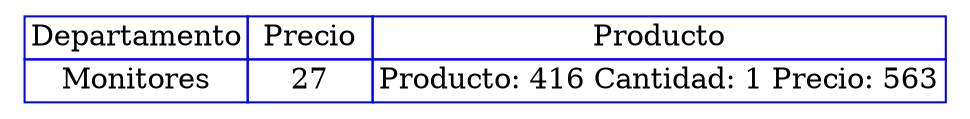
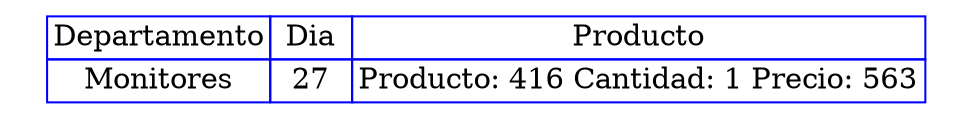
(310, 37) -> (311, 37)
